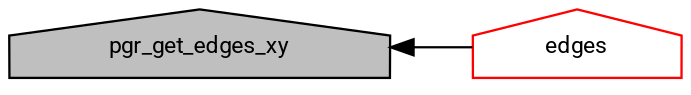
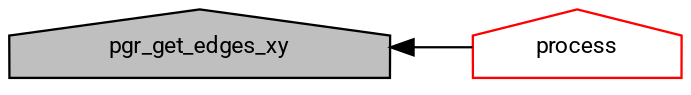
(577, 47) -> (577, 47)
